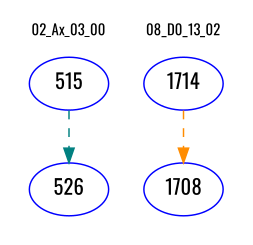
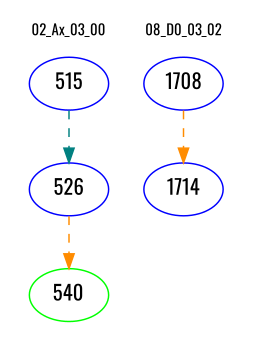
(184, 32) -> (184, 32)
(184, 129) -> (184, 129)
none -> (69, 295)
